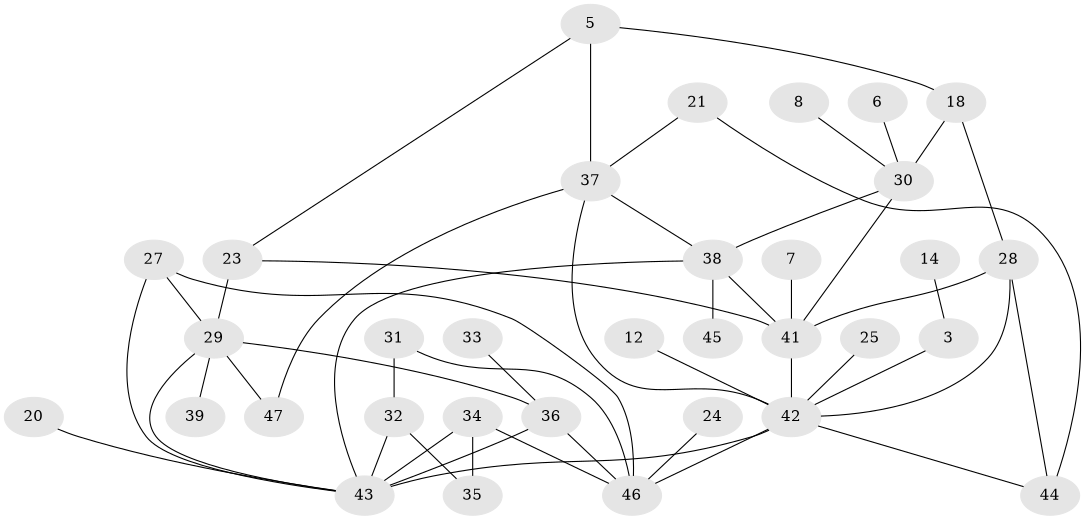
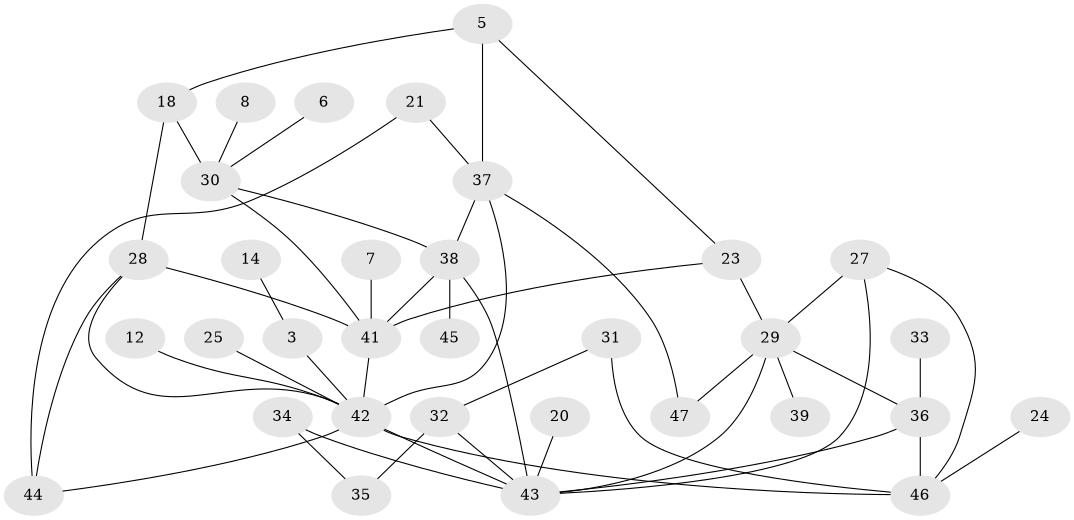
(550, 455) -> none
